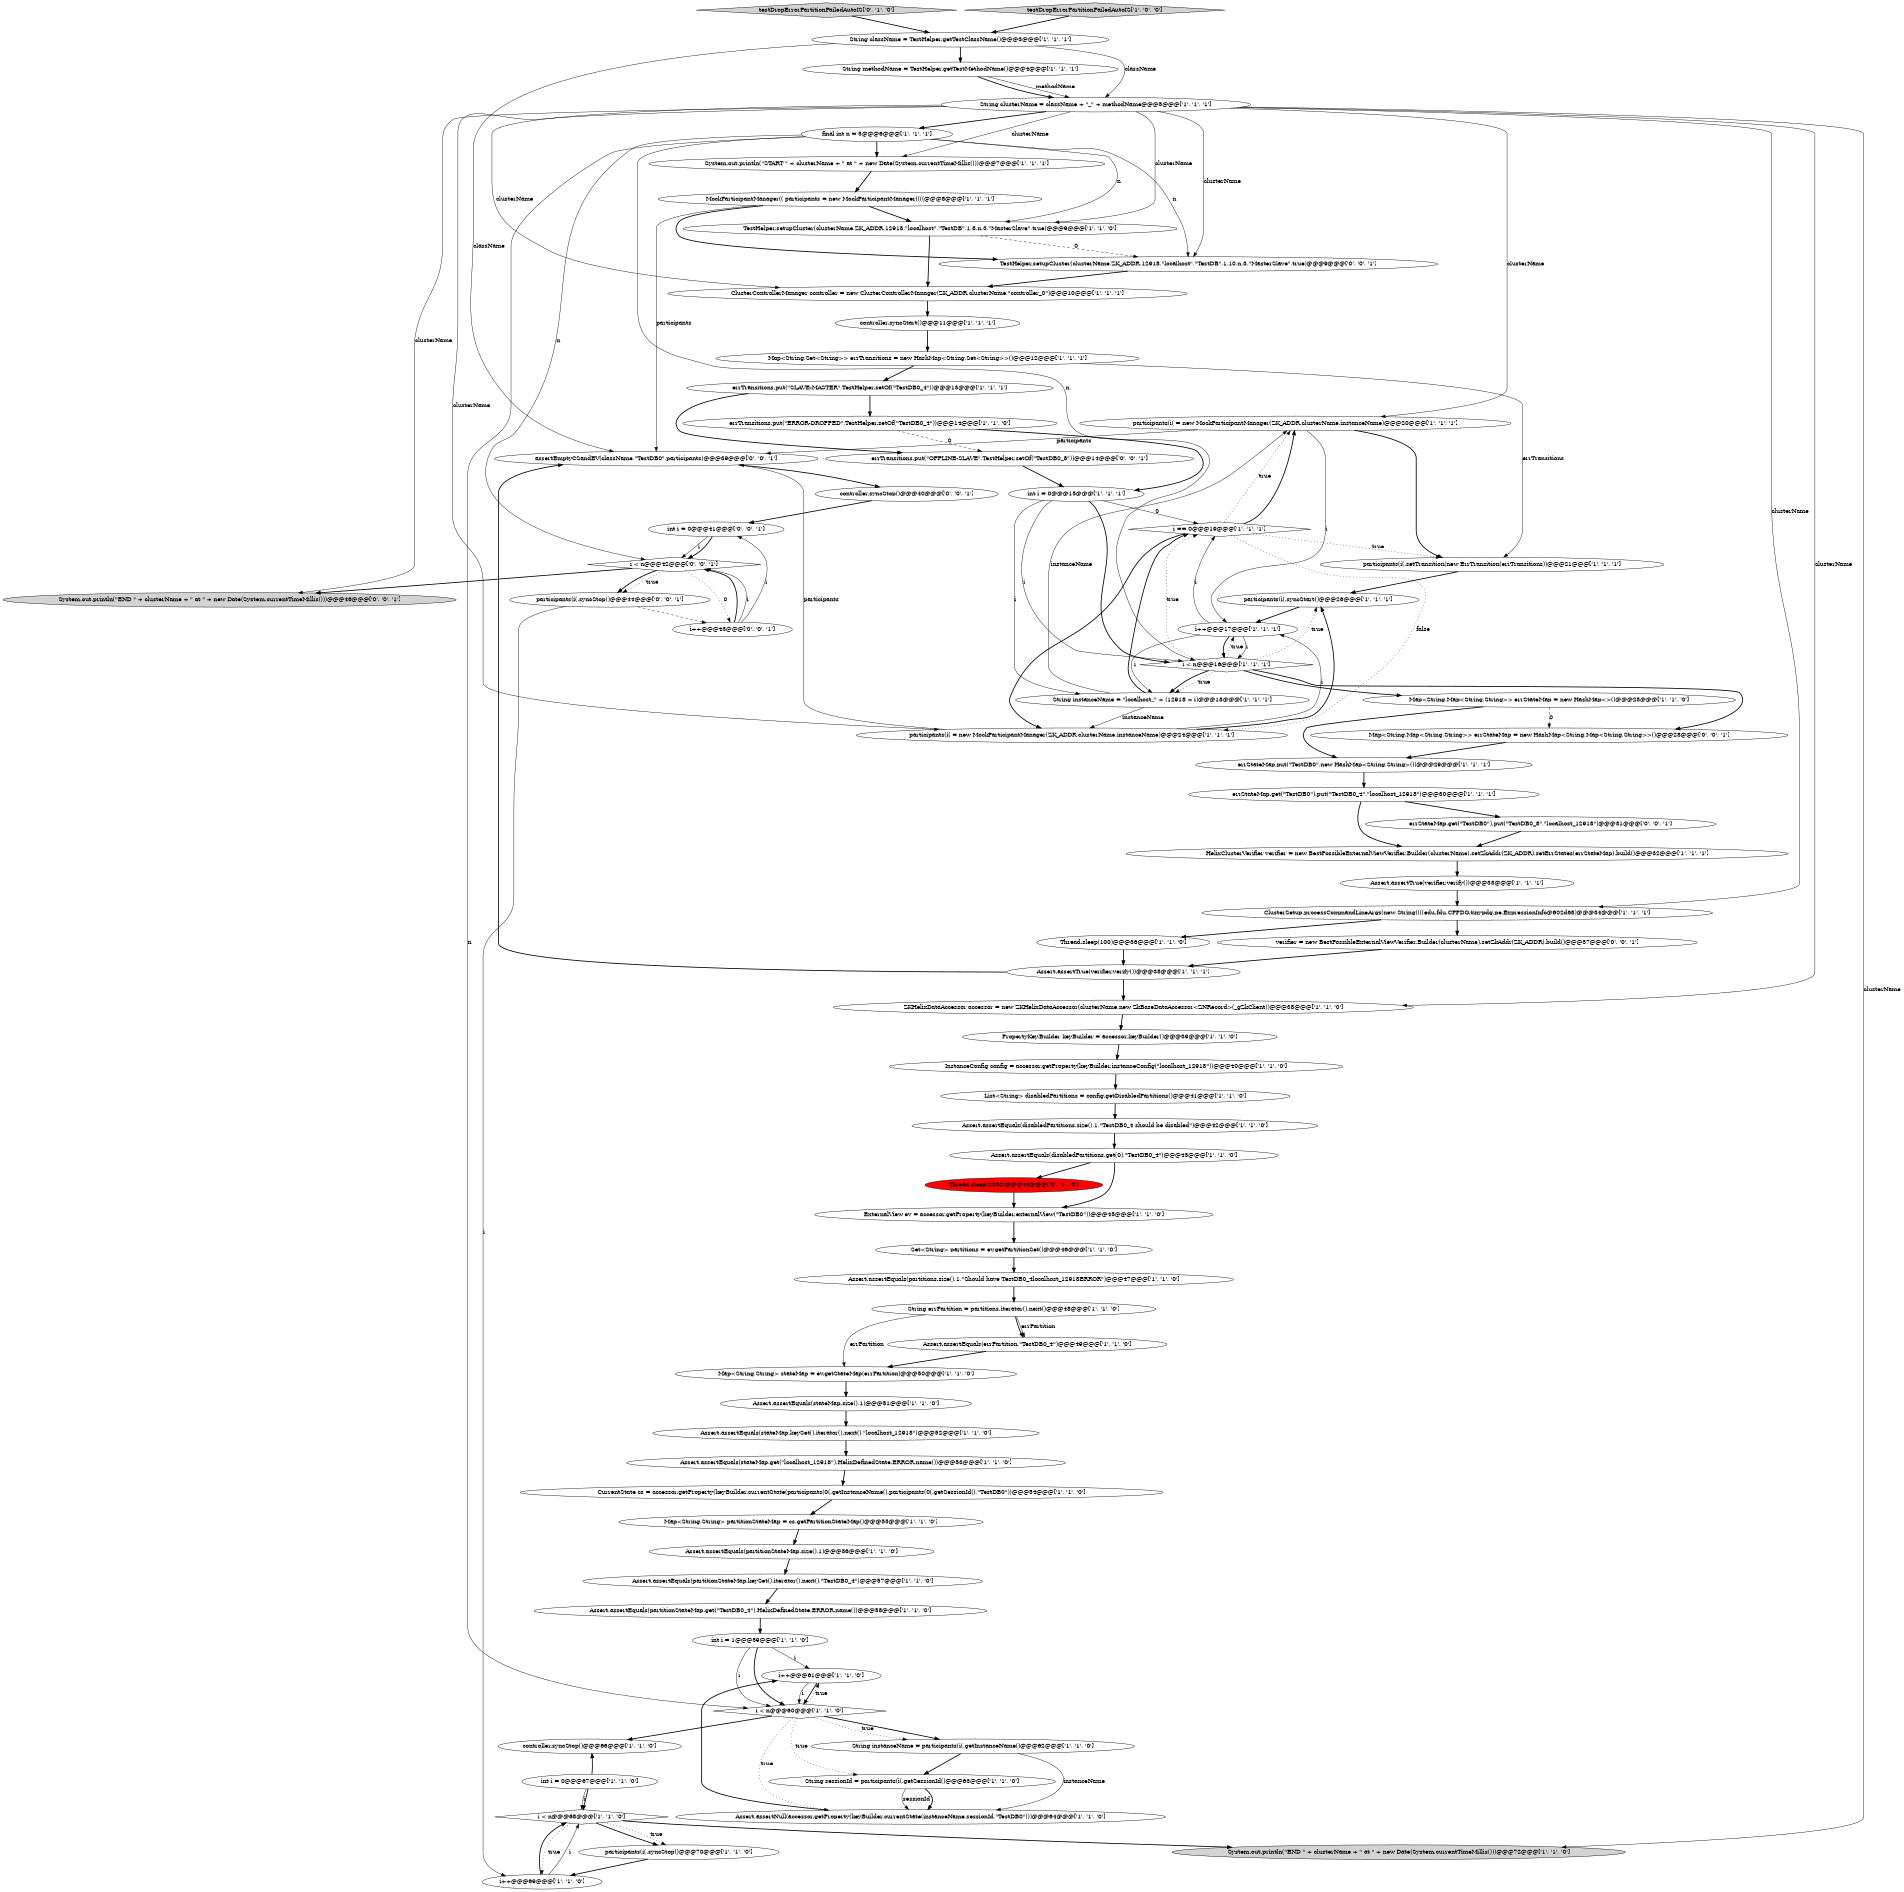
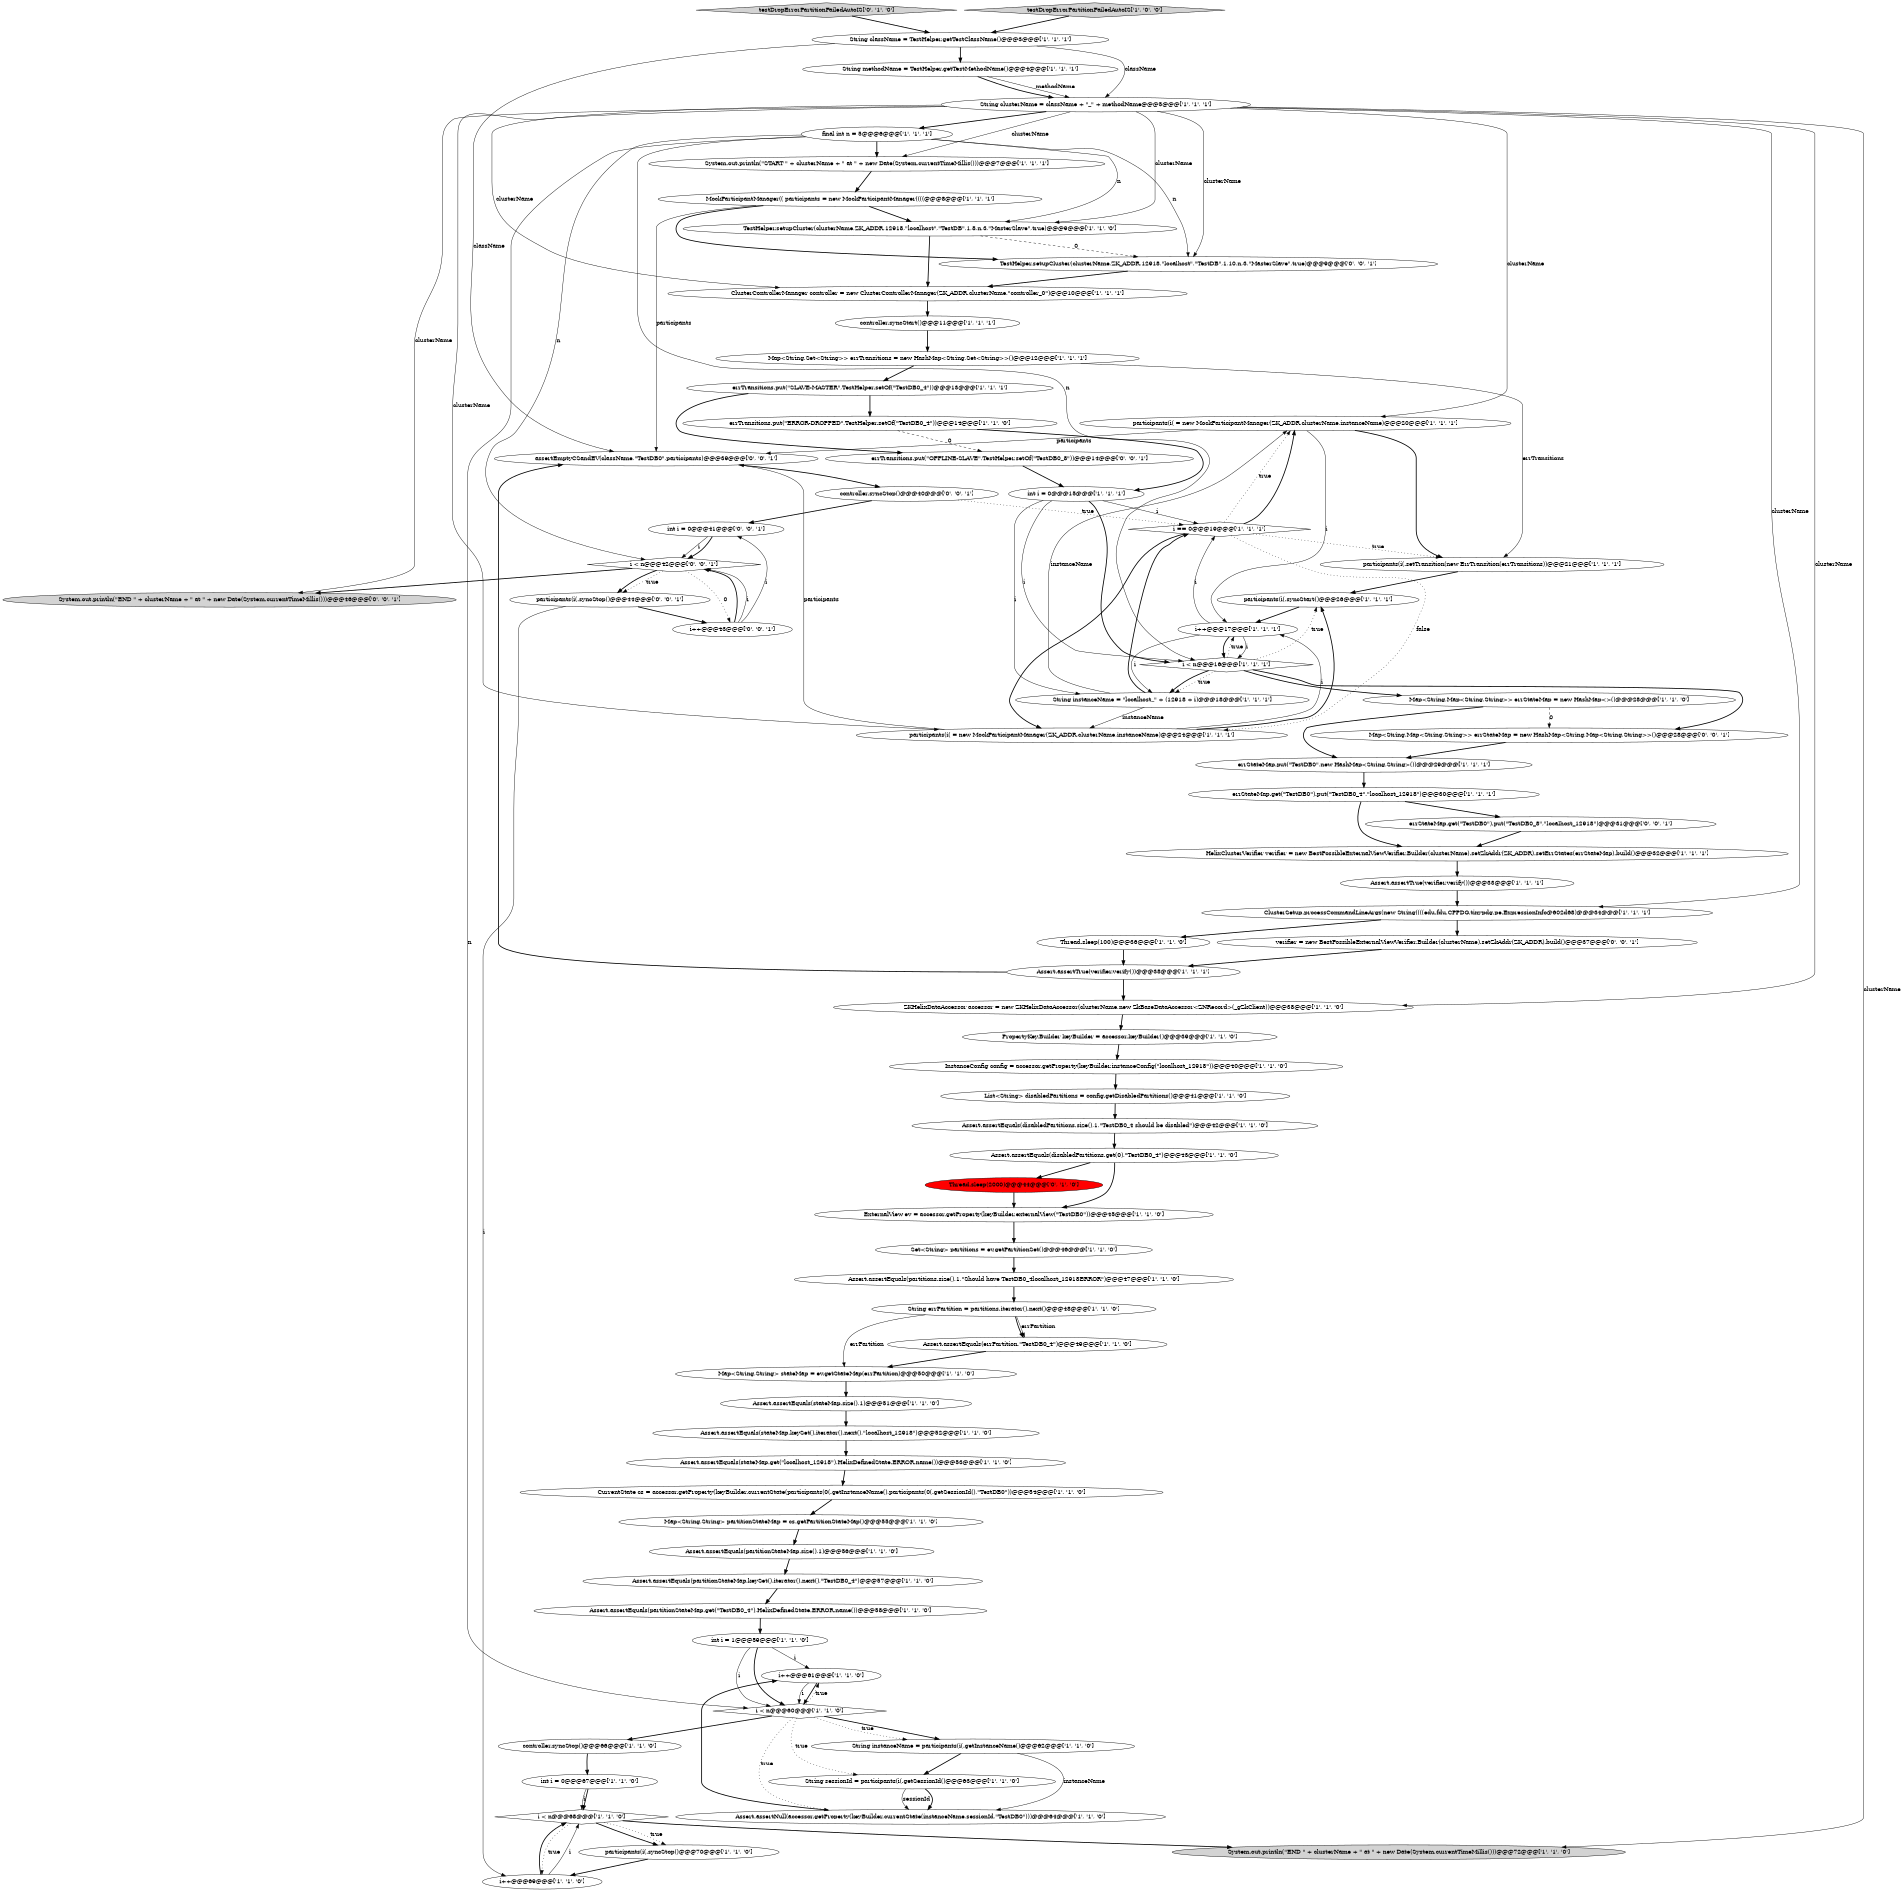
(1157, 512) -> (1157, 512)
(1166, 600) -> (1069, 512)
(670, 614) -> (670, 614)
(592, 1766) -> (587, 1762)
